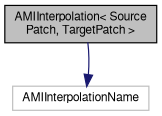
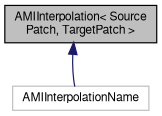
(89, 58) -> (73, 71)
